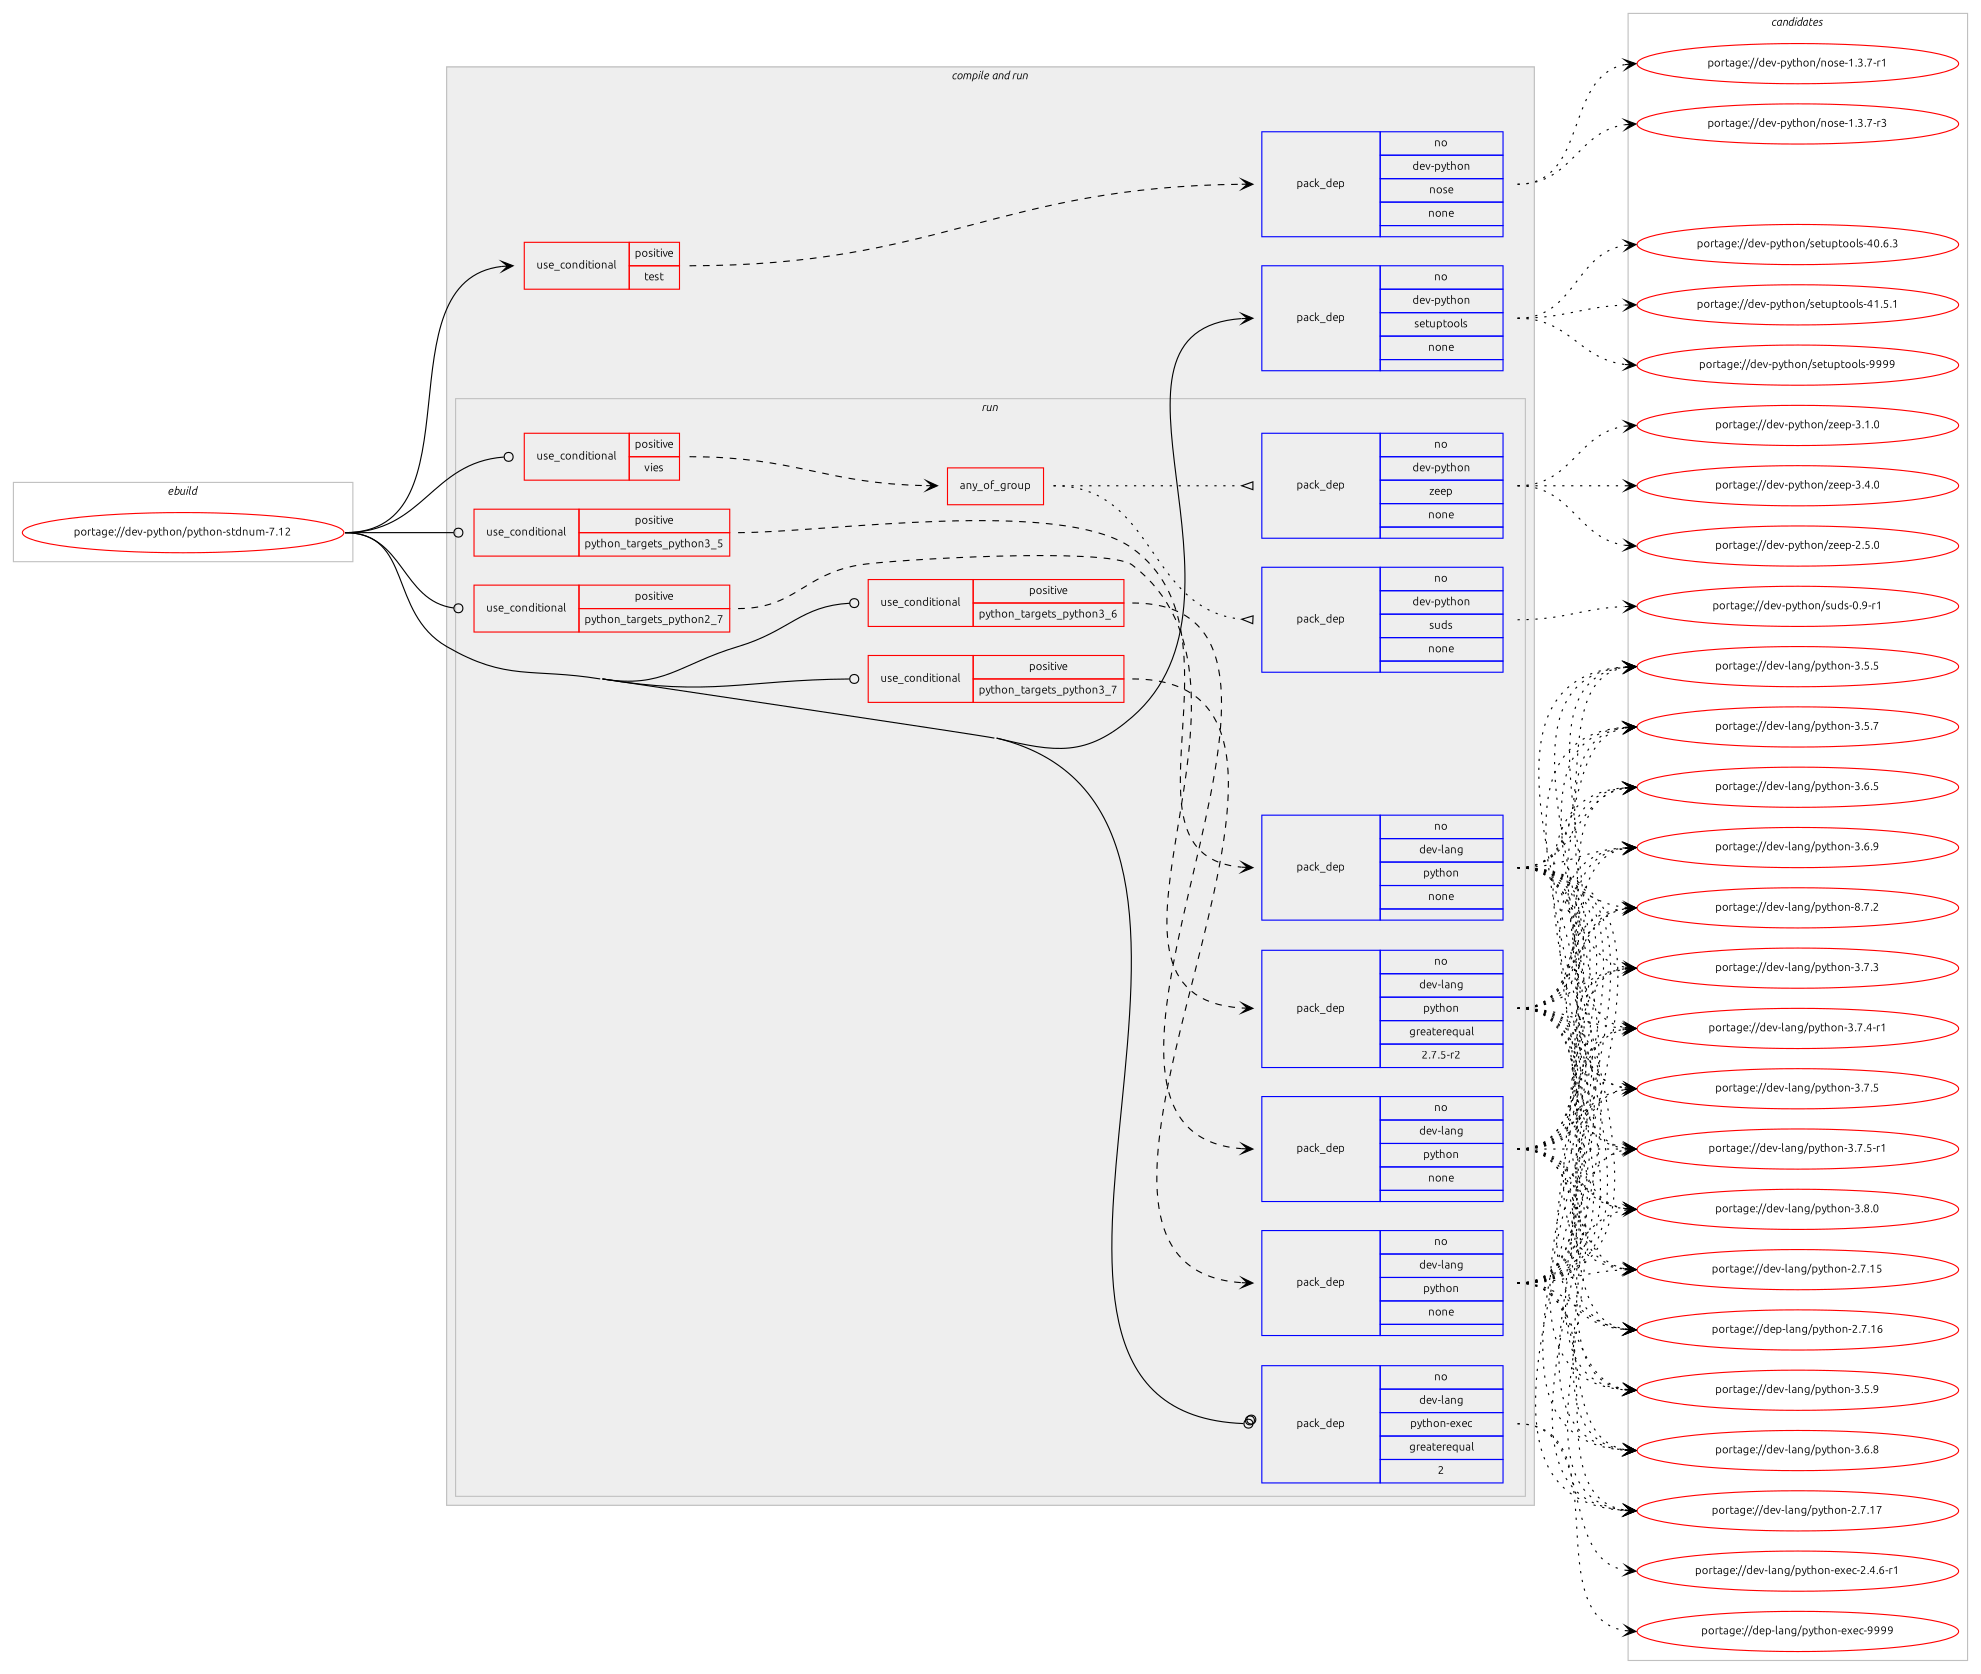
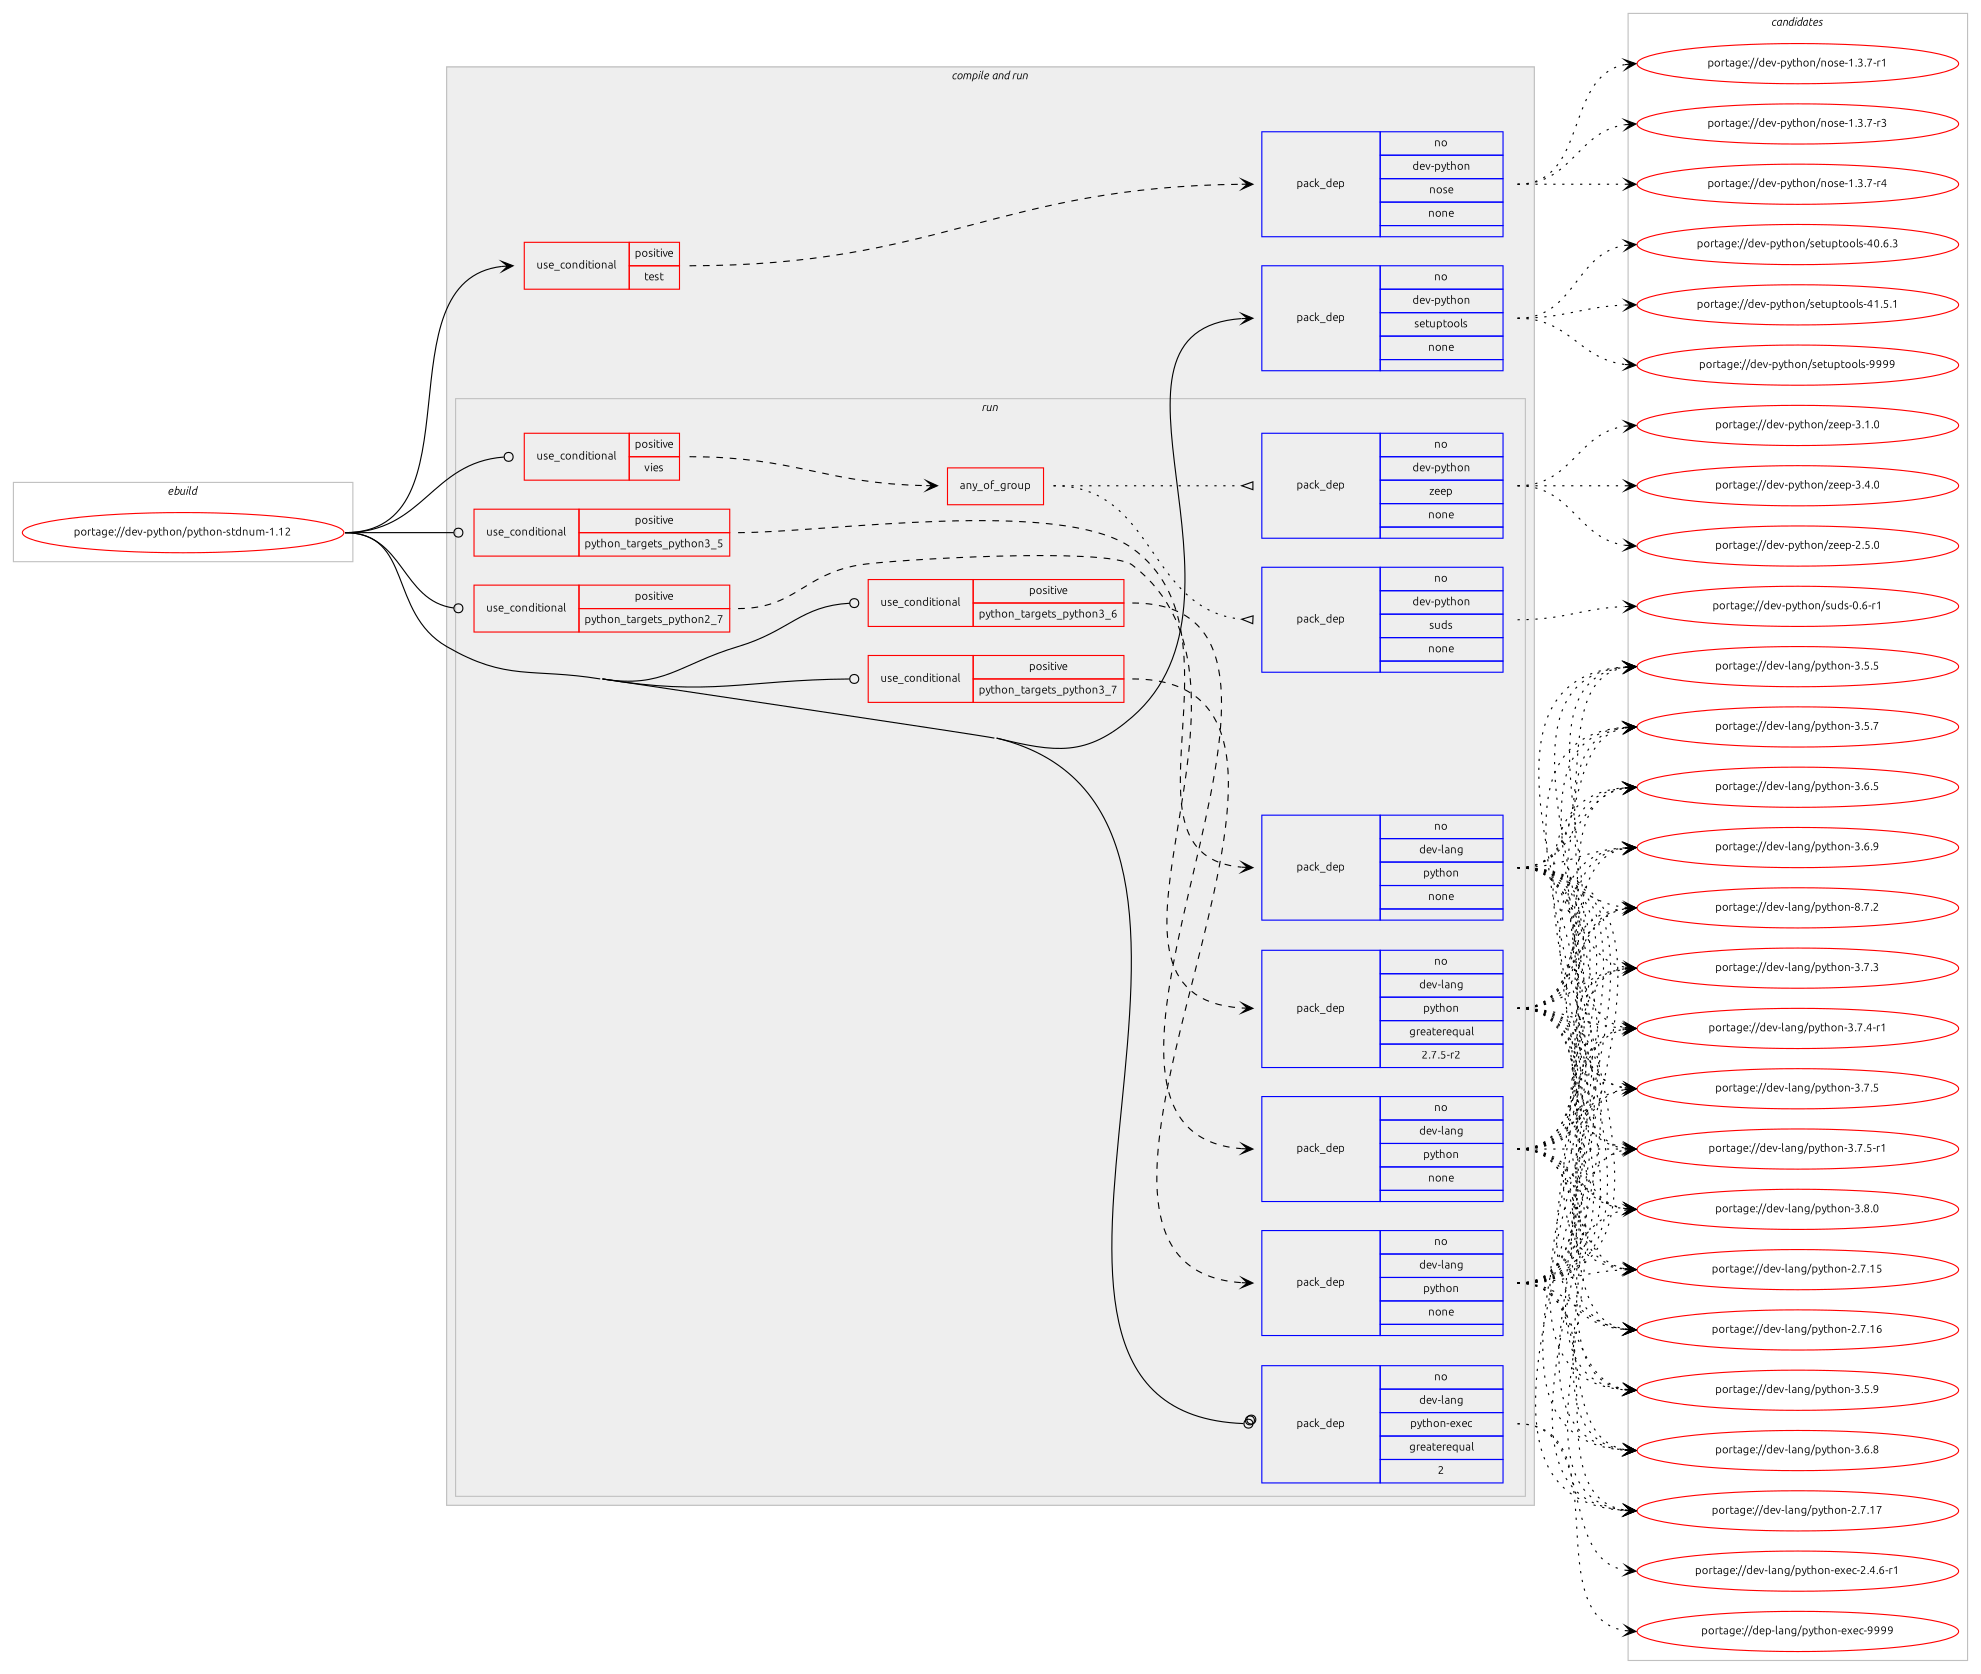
none -> (1798, 184)
(183, 533) -> (183, 533)
(1798, 606) -> (1798, 606)
(1798, 1330) -> (1798, 1330)
